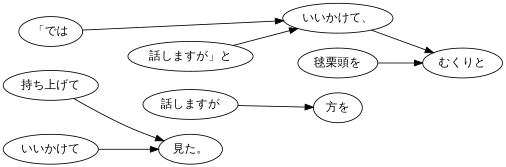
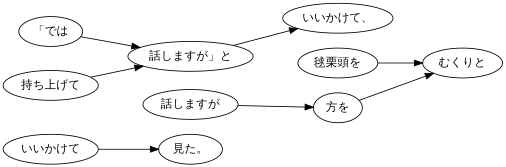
(179, 26) -> (106, 41)
(398, 40) -> (392, 88)
(114, 120) -> (113, 73)
